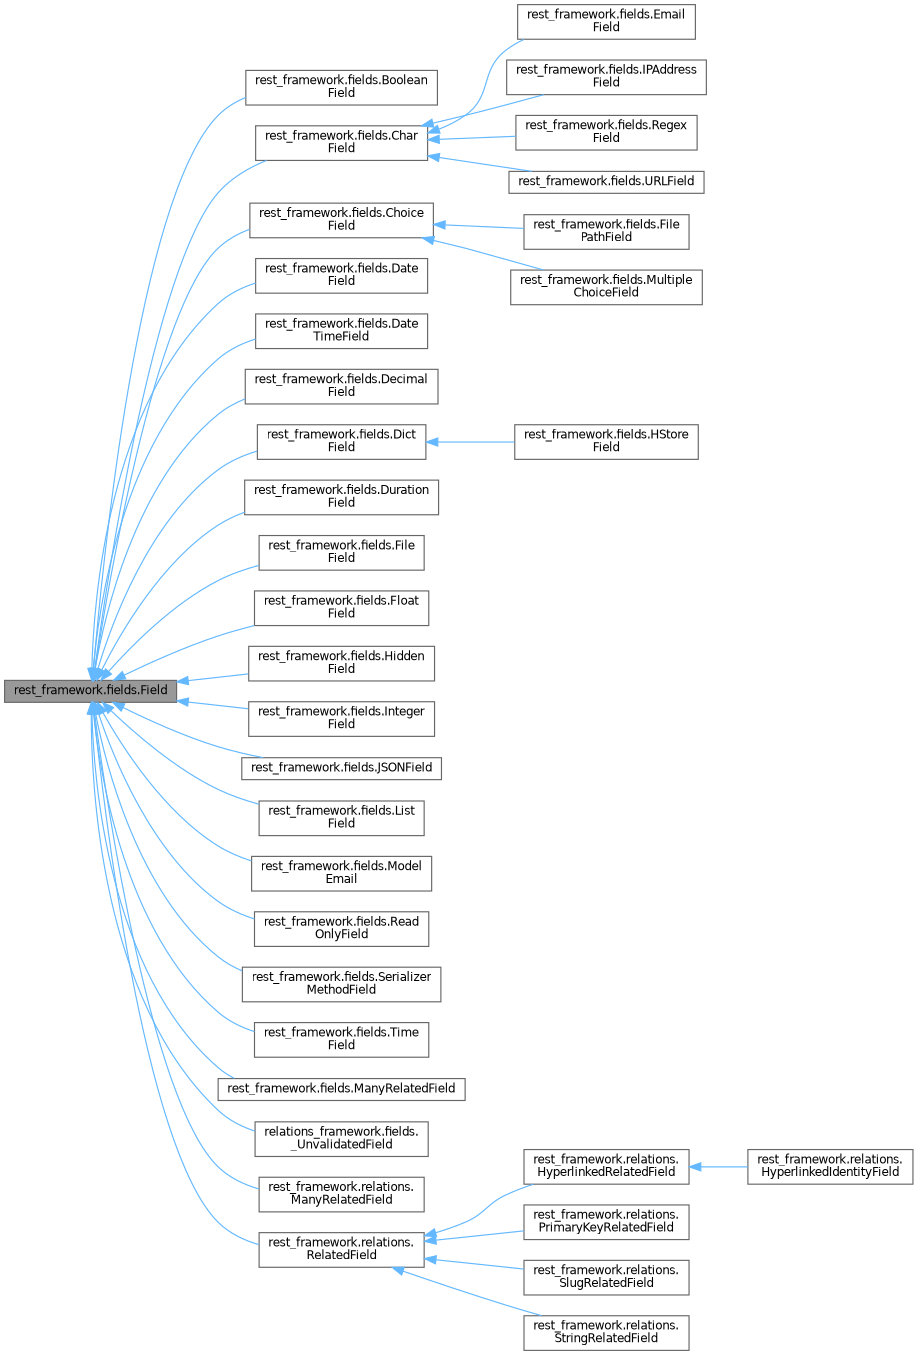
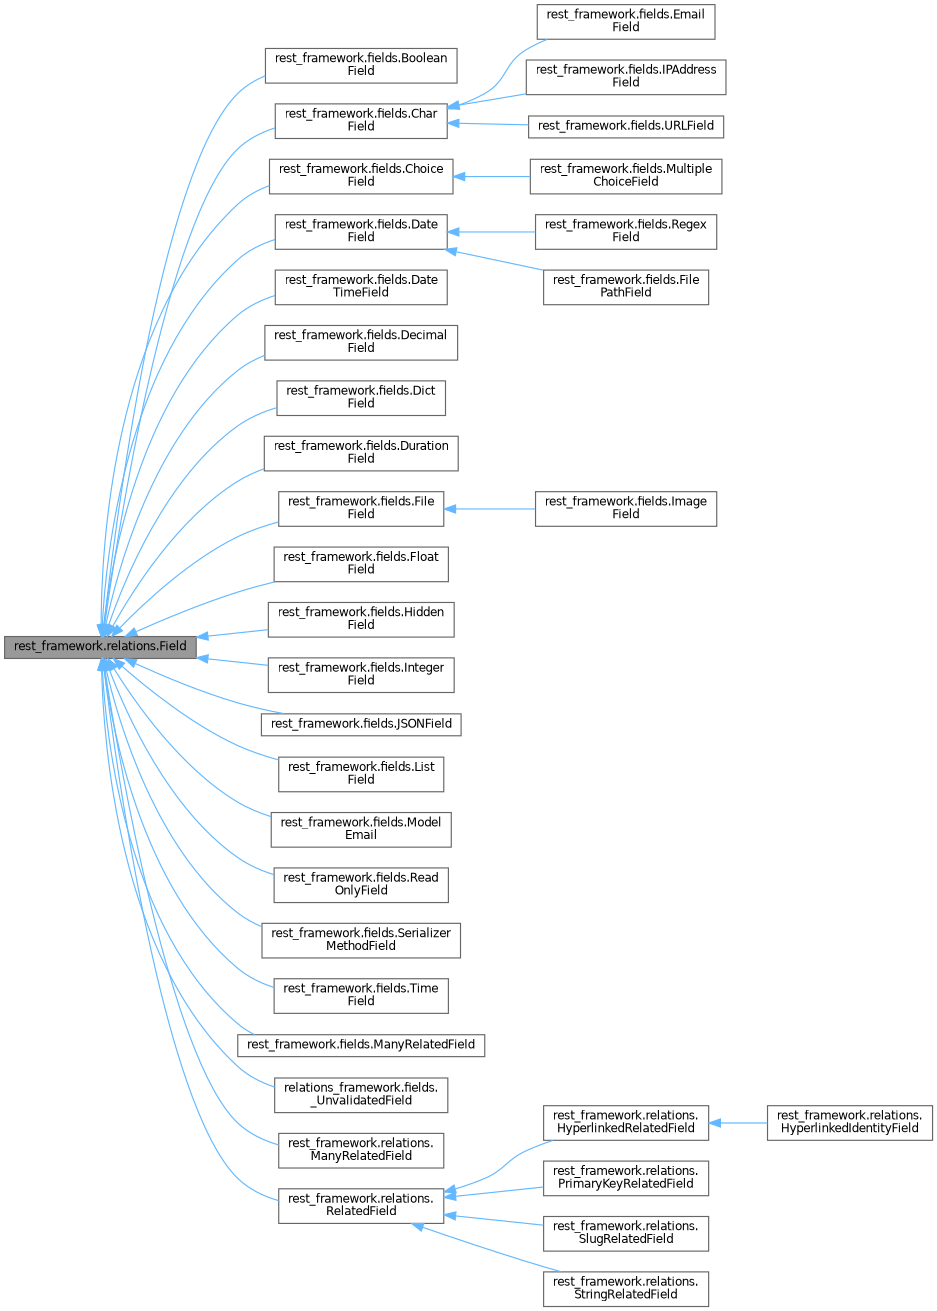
(478, 138) -> (497, 232)
(485, 227) -> (500, 261)
(607, 442) -> none
none -> (626, 509)
(91, 691) -> (100, 647)
